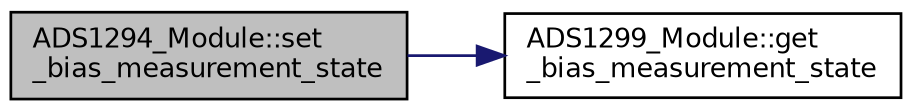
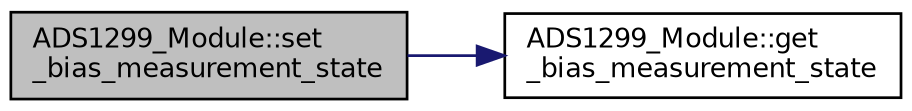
(209, 56) -> (209, 56)
